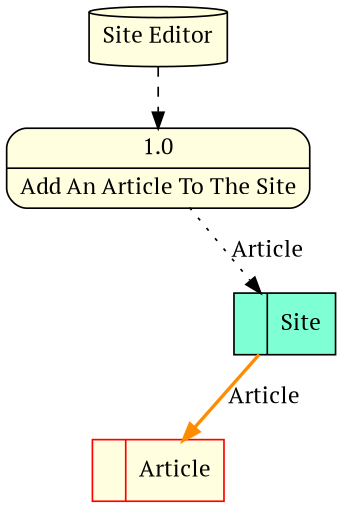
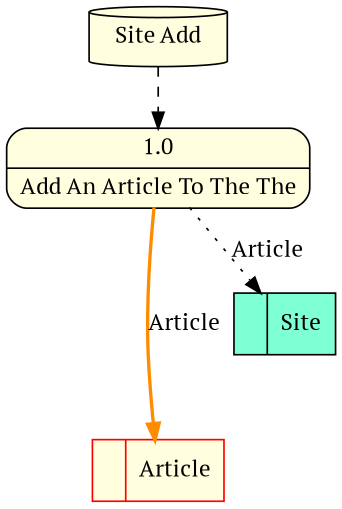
(158, 37) -> (158, 37)
(158, 187) -> (158, 187)
(227, 391) -> (148, 315)
